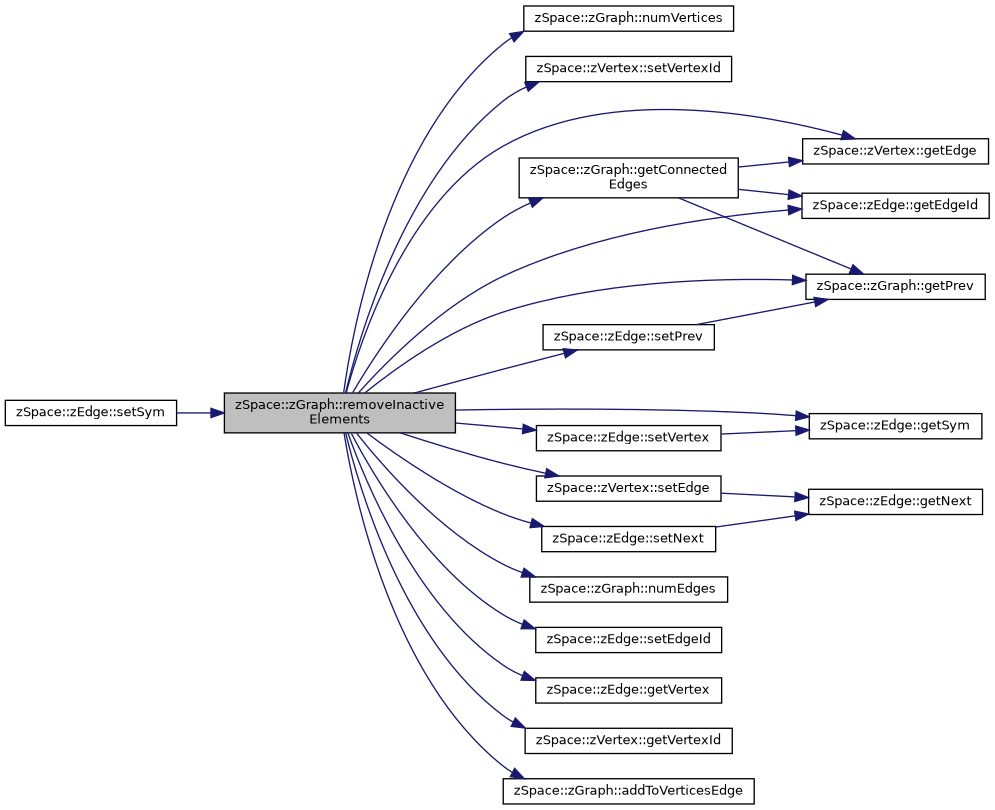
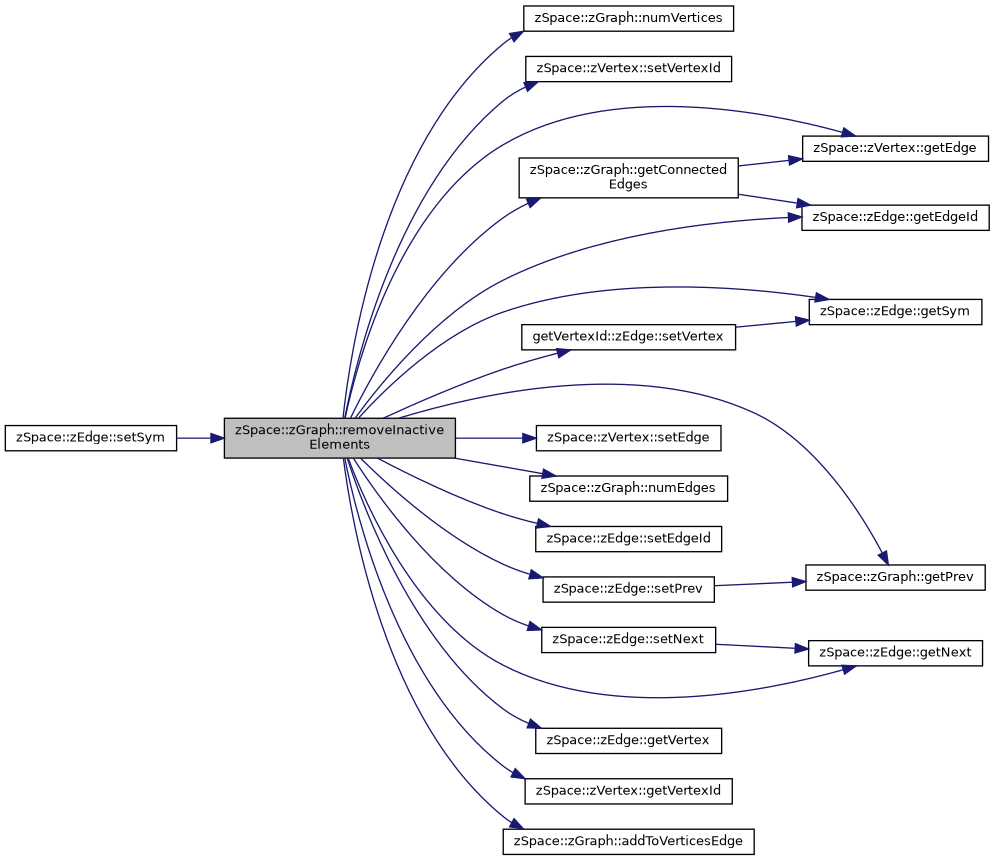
(765, 233) -> none
(629, 438) -> (629, 337)
(758, 495) -> (542, 681)
